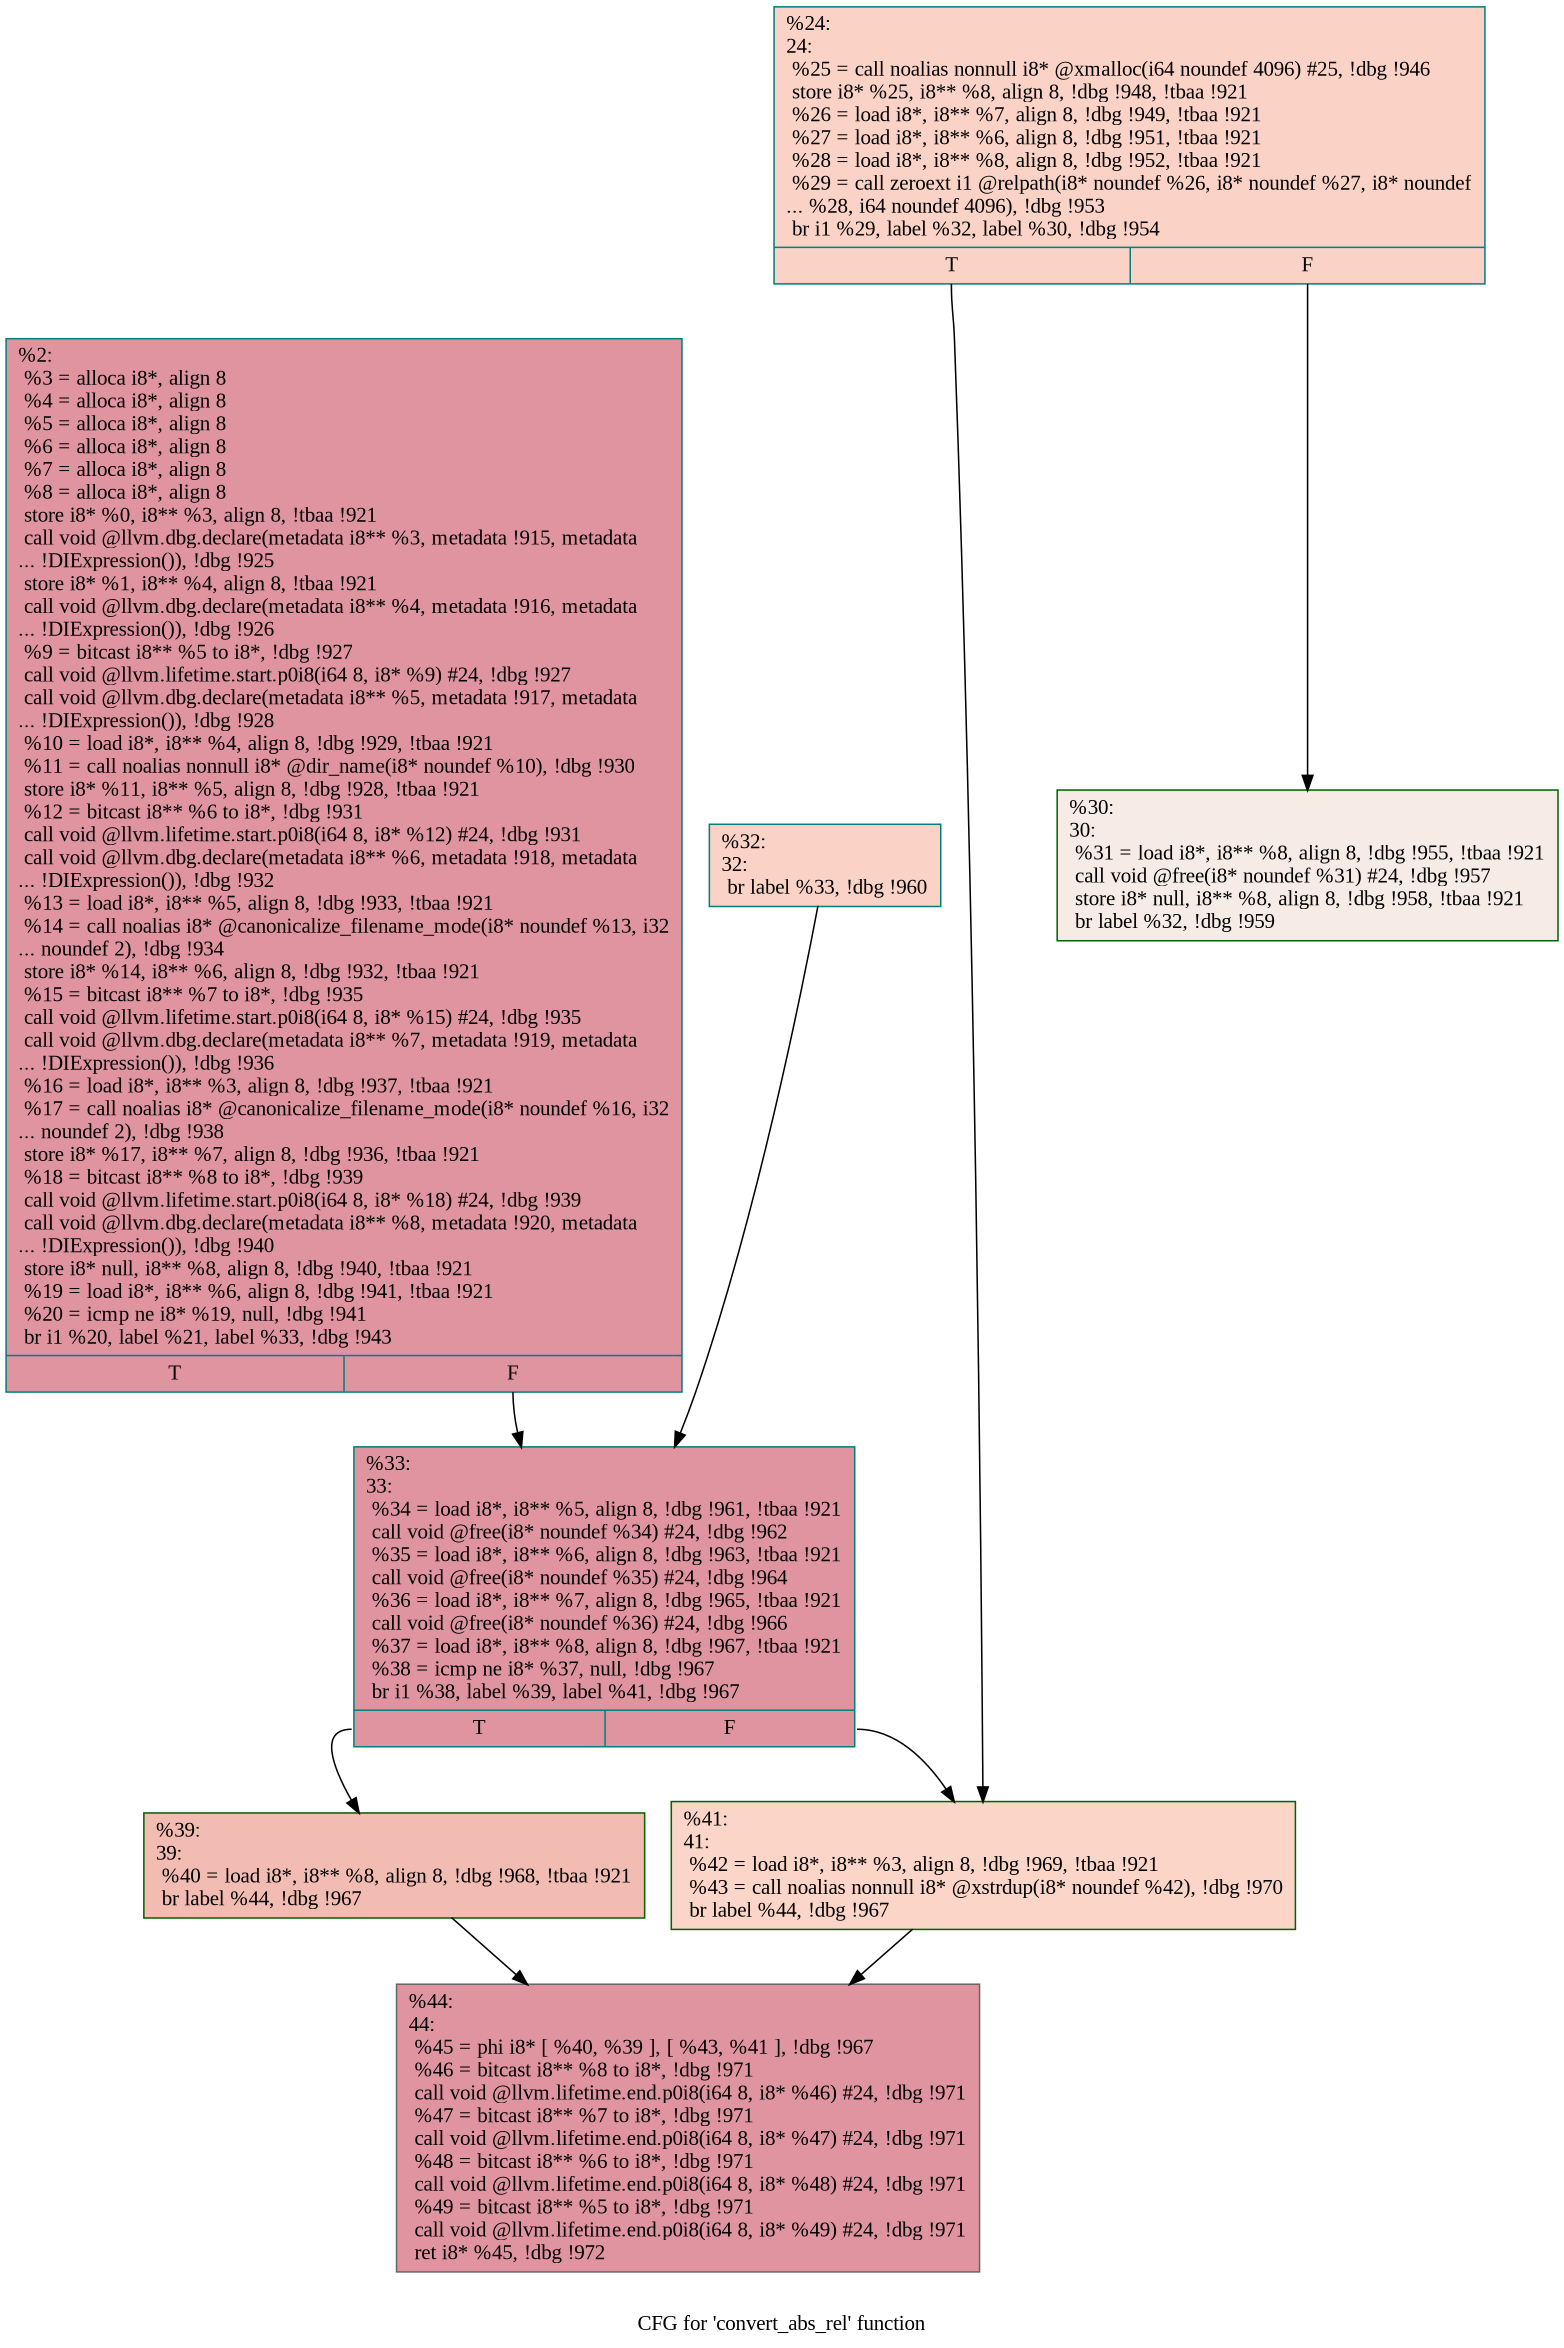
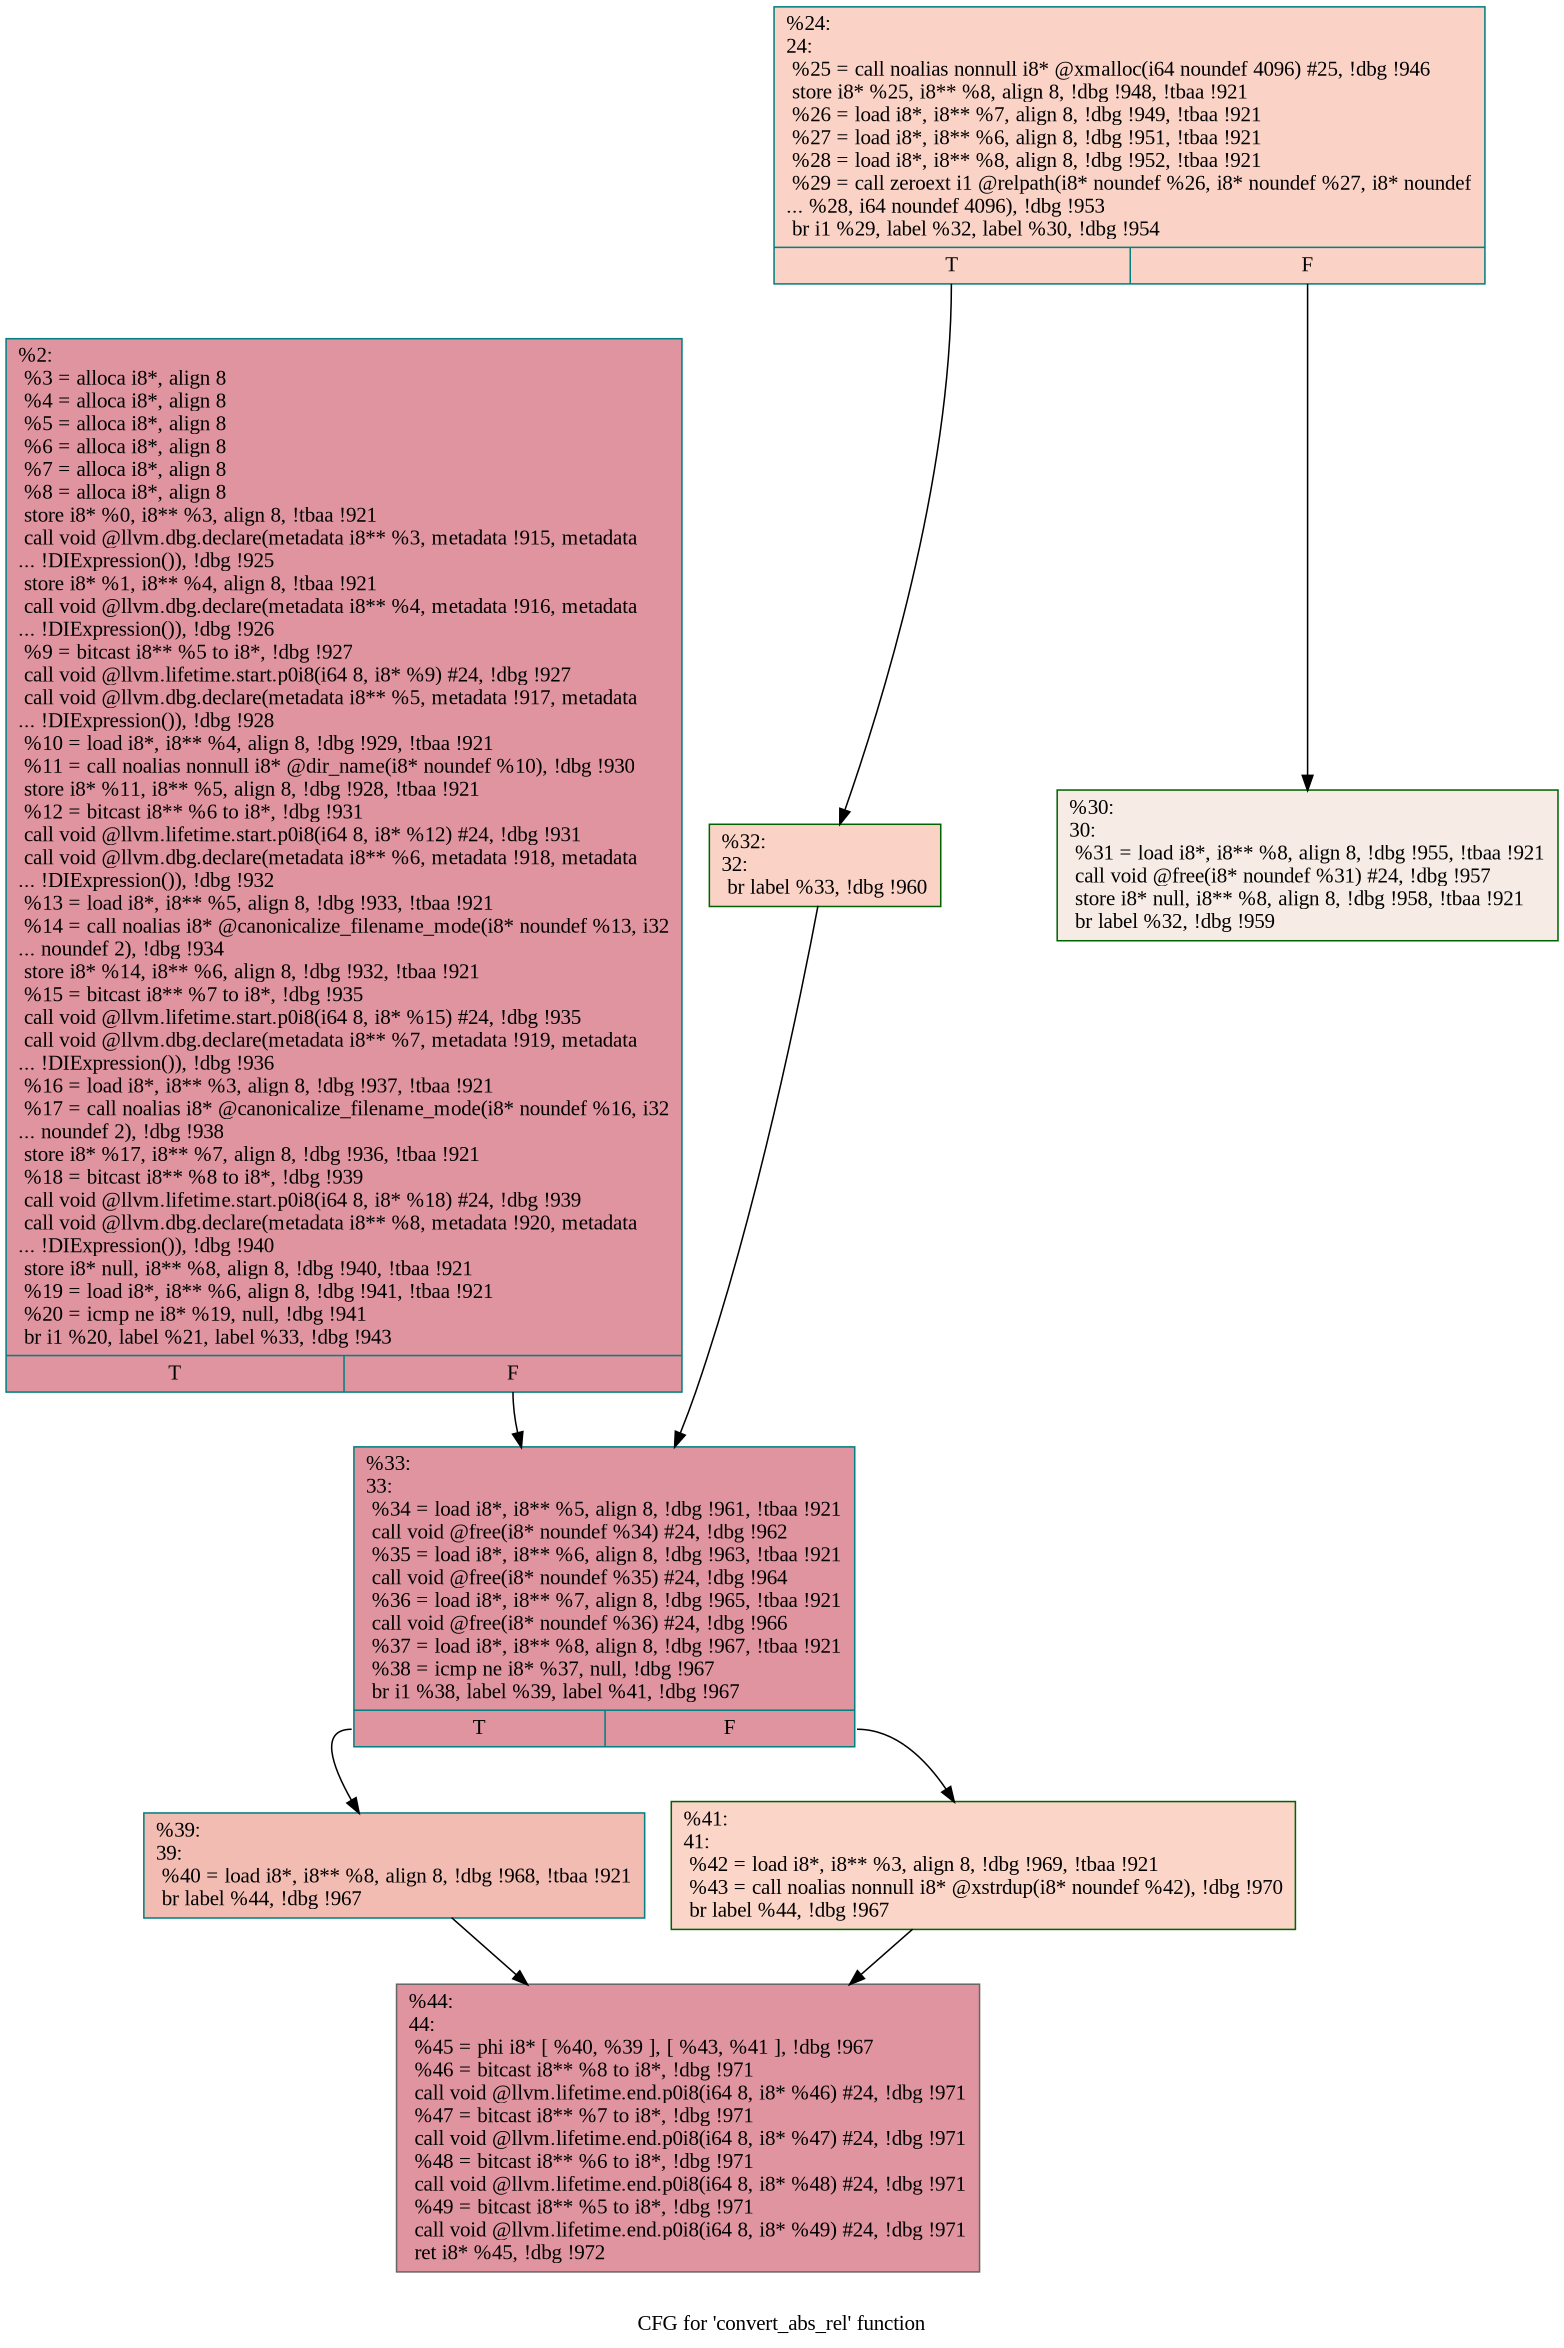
(825, 865) -> (825, 865)
(973, 1035) -> (918, 551)
(394, 1865) -> (394, 1865)
